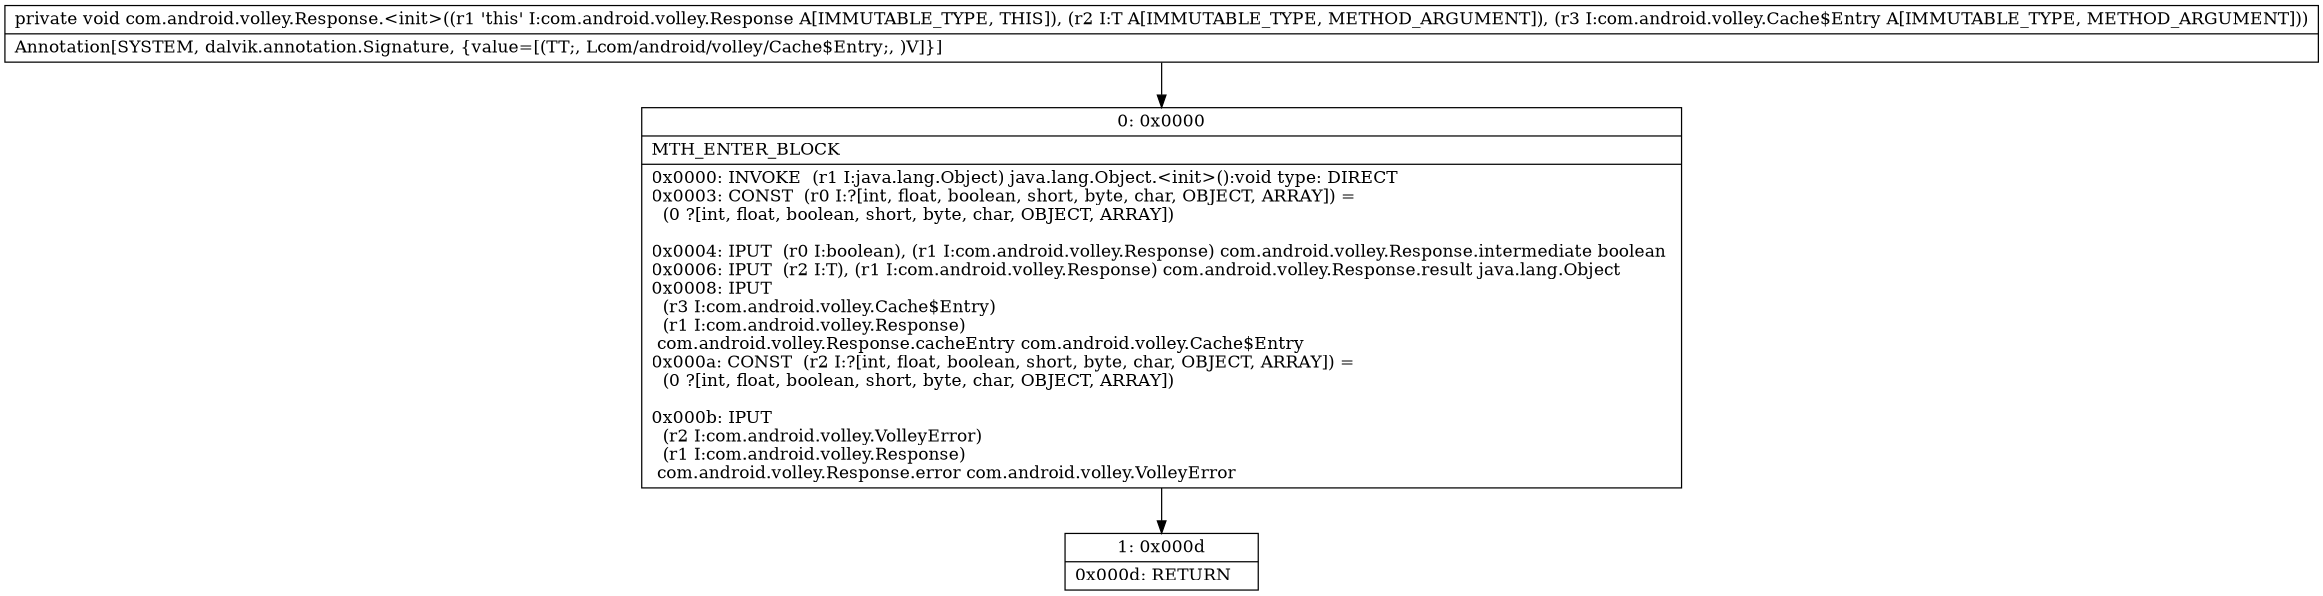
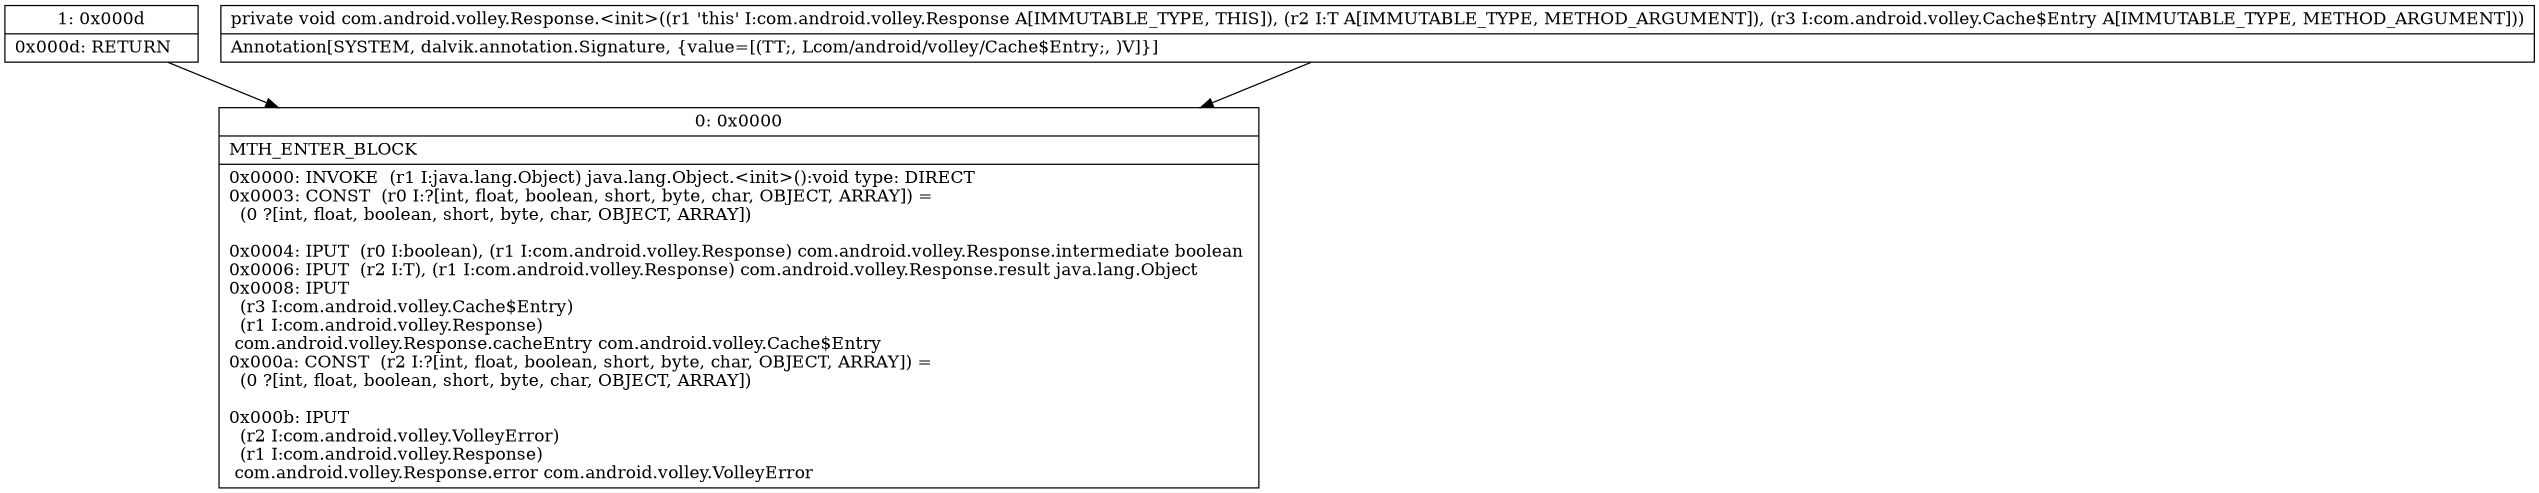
(1162, 504) -> (217, 83)
